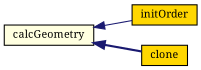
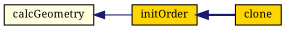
(123, 48) -> (222, 15)
